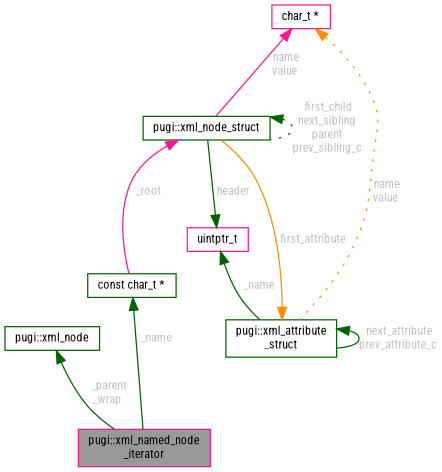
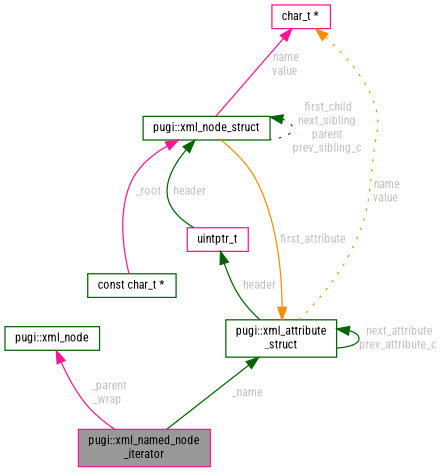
(212, 178) -> (167, 192)
(258, 286) -> (258, 286)
(138, 370) -> (208, 397)
(83, 400) -> (83, 400)
